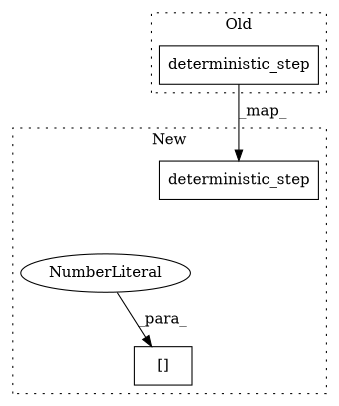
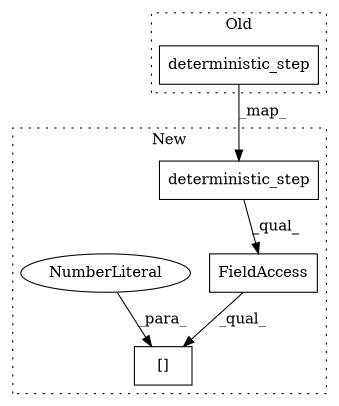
none -> (263, 273)
